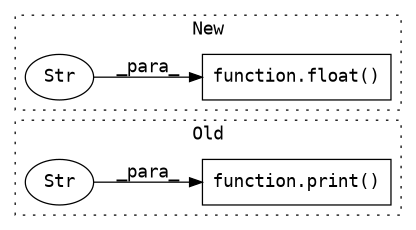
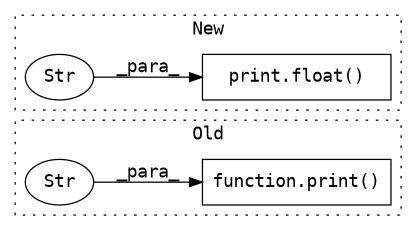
(297, 77) -> (297, 77)
